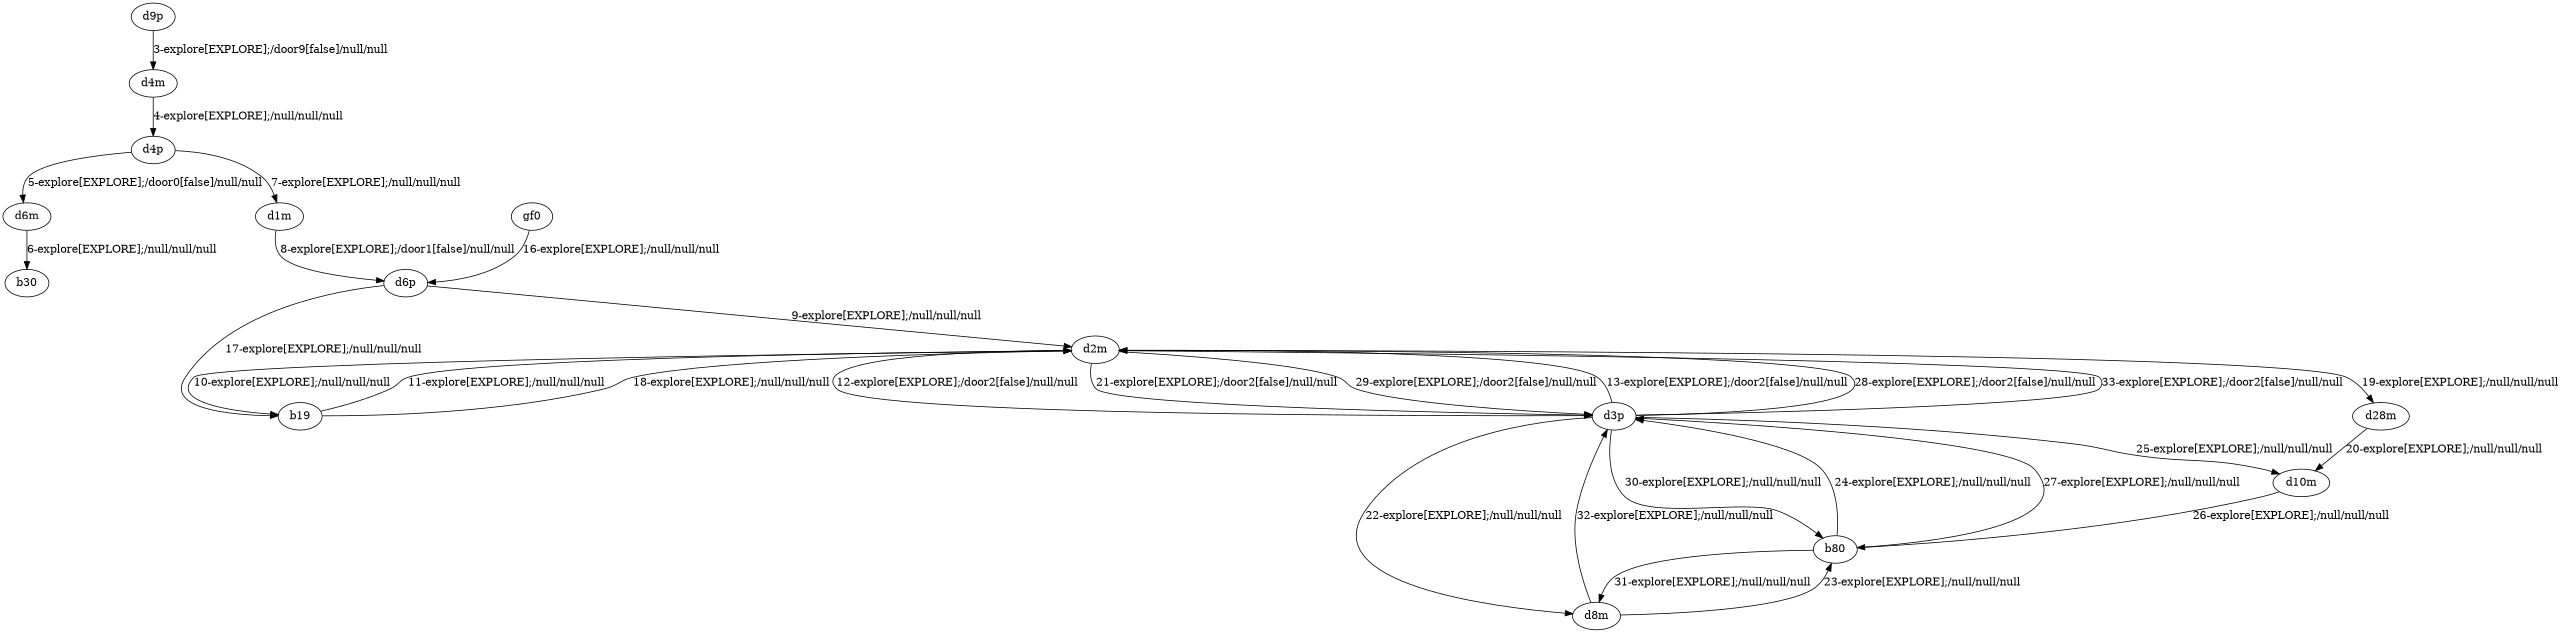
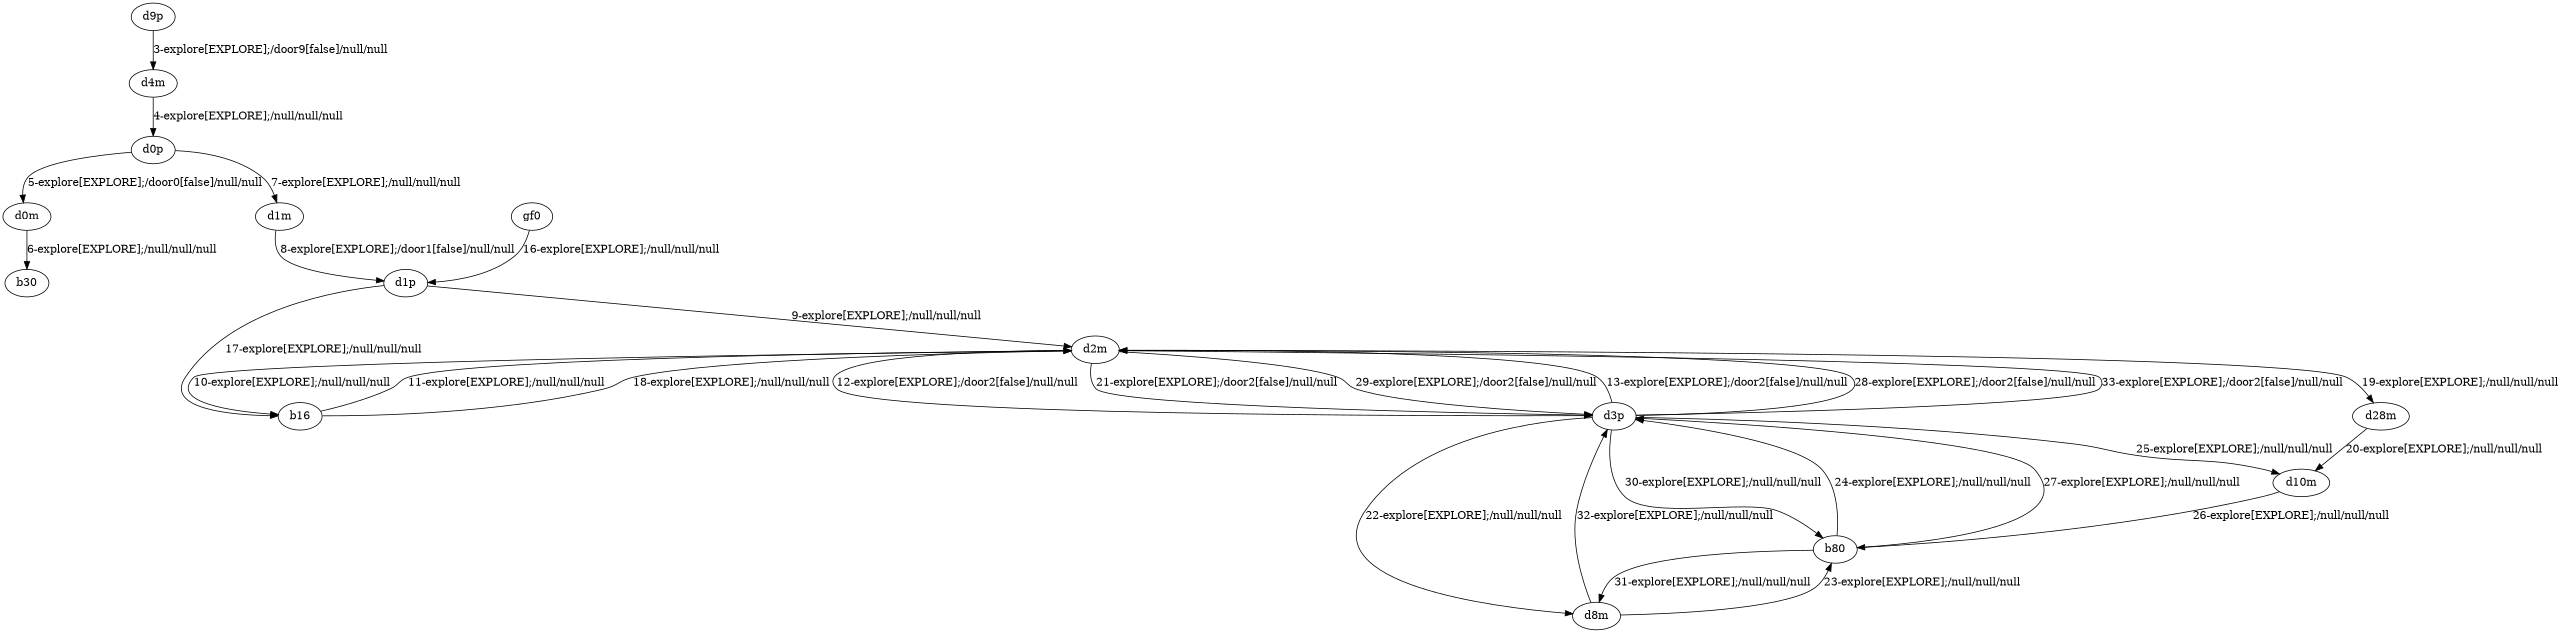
(153, 150) -> (153, 150)
(27, 217) -> (27, 217)
(406, 283) -> (406, 283)
(300, 416) -> (300, 416)
